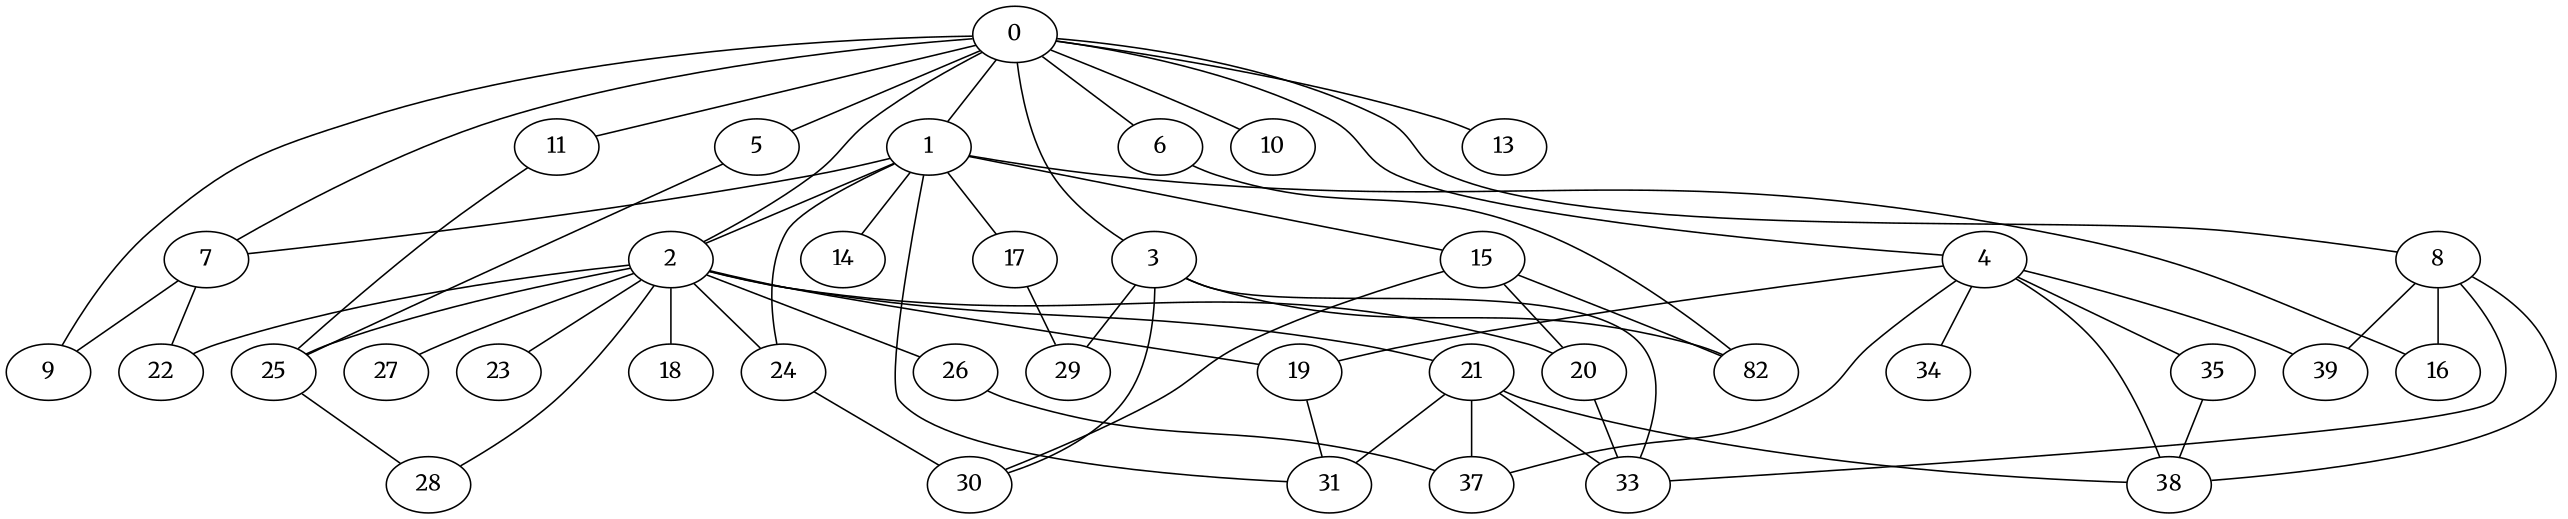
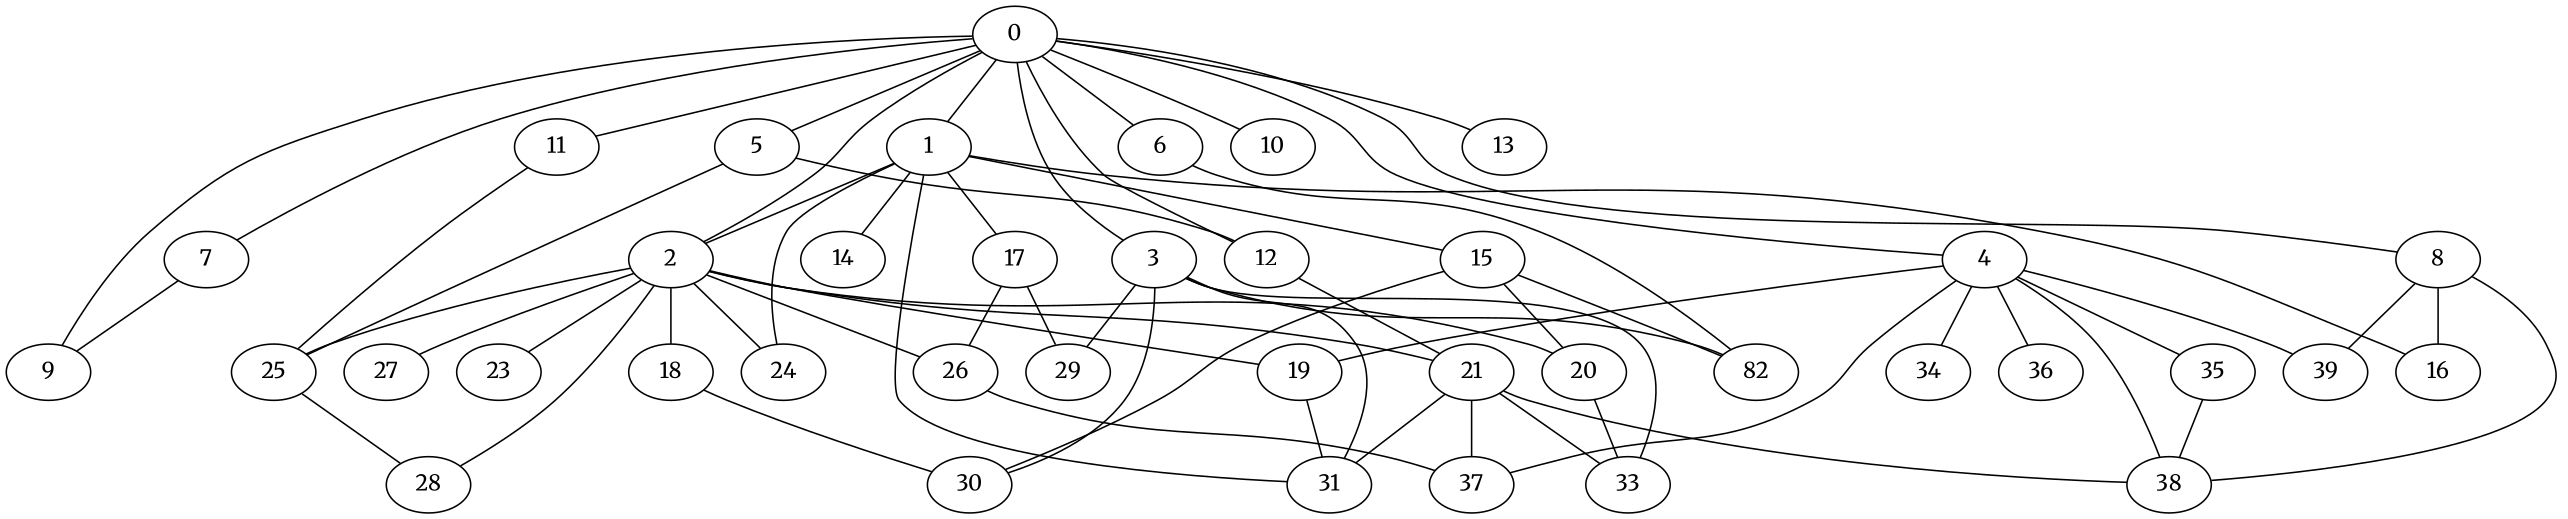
(570, 214) -> none
none -> (1267, 260)
none -> (1339, 325)
none -> (977, 331)
(161, 372) -> none
none -> (2041, 372)
(877, 428) -> (817, 434)
(2174, 445) -> none
